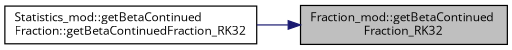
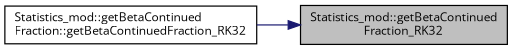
(404, 25) -> (404, 25)
